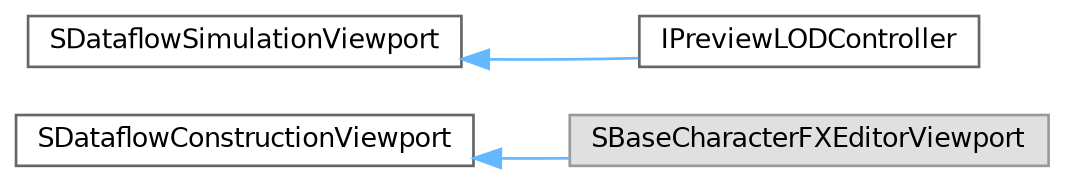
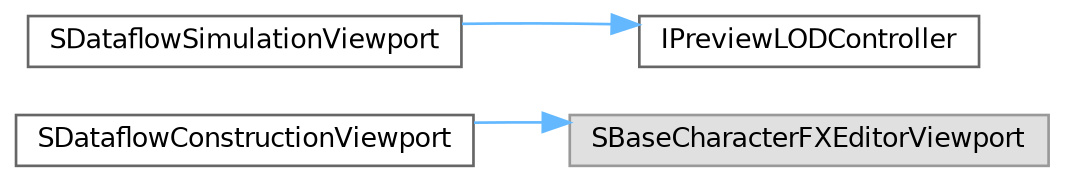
(564, 59) -> (537, 23)
(536, 158) -> (508, 122)
